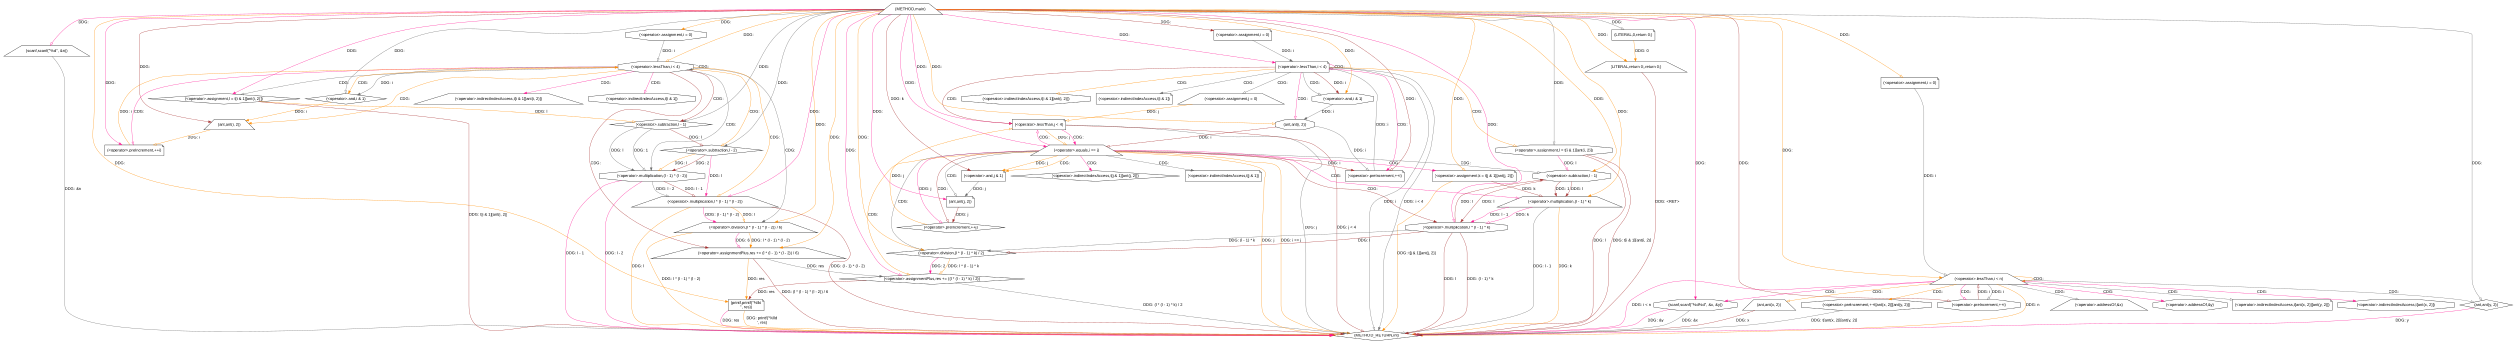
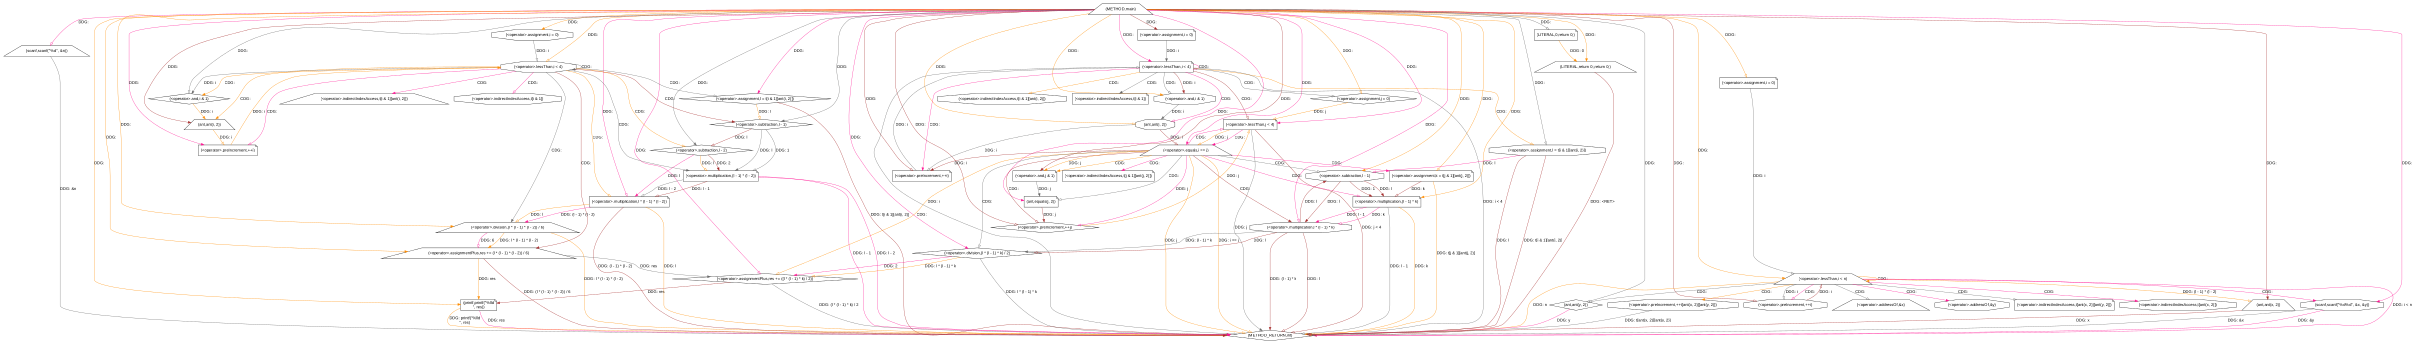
none -> (1838, 19)
none -> (1309, 22)
none -> (895, 56)
(897, 99) -> (1287, 99)
(1231, 99) -> (1364, 99)
(858, 143) -> (858, 47)
(652, 176) -> (721, 176)
(1095, 176) -> (1108, 176)
(1223, 176) -> none
(705, 202) -> (629, 202)
(960, 202) -> (1041, 202)
(1560, 202) -> (1387, 202)
(1878, 292) -> (2200, 292)
none -> (1042, 322)
